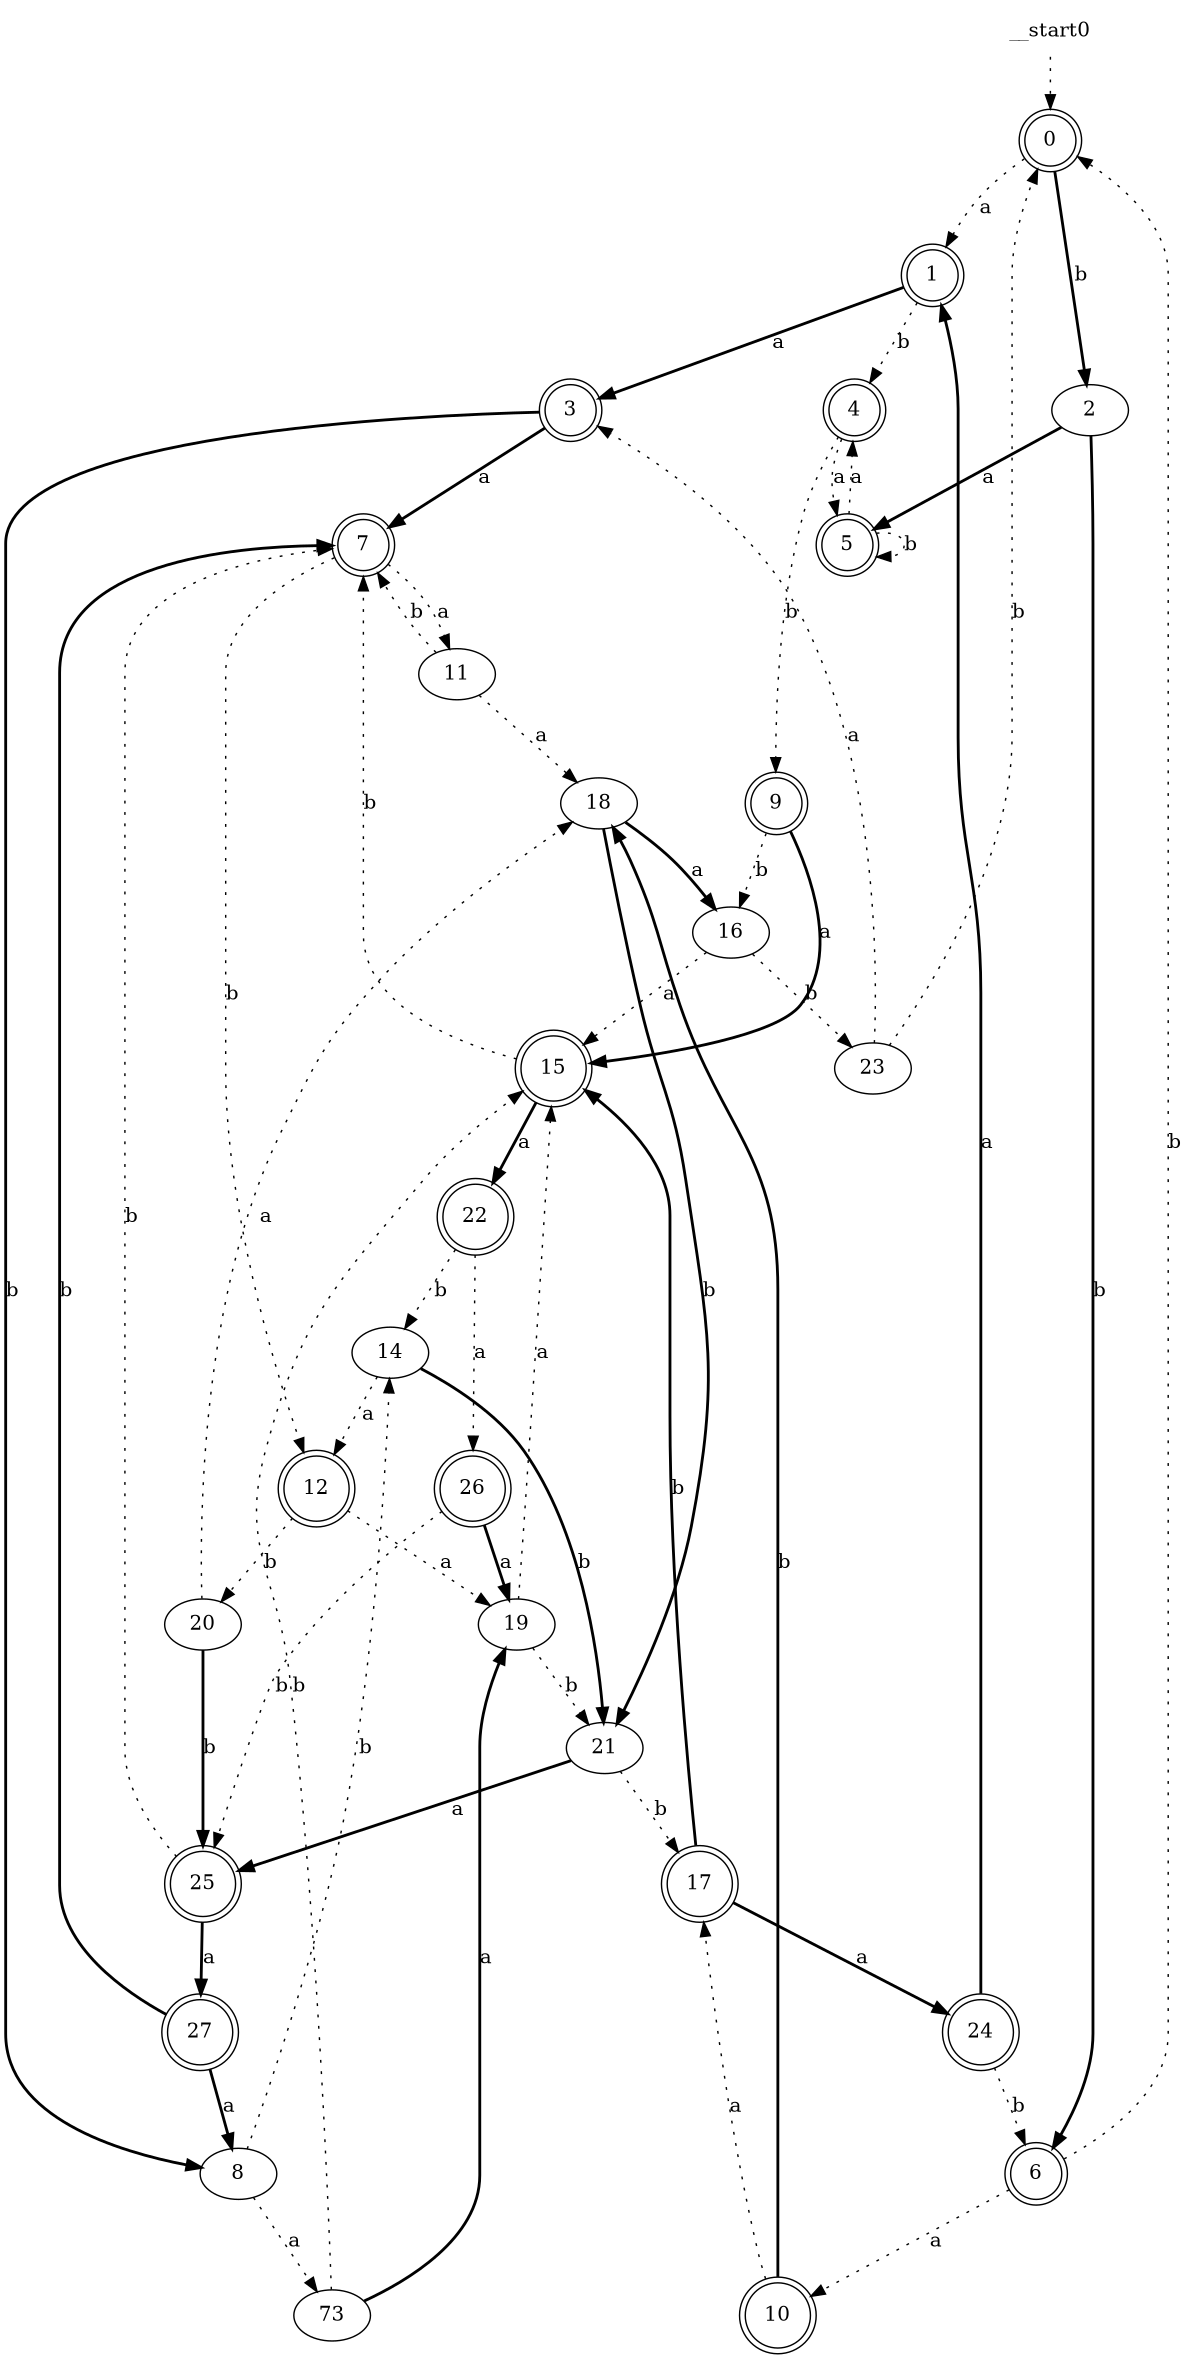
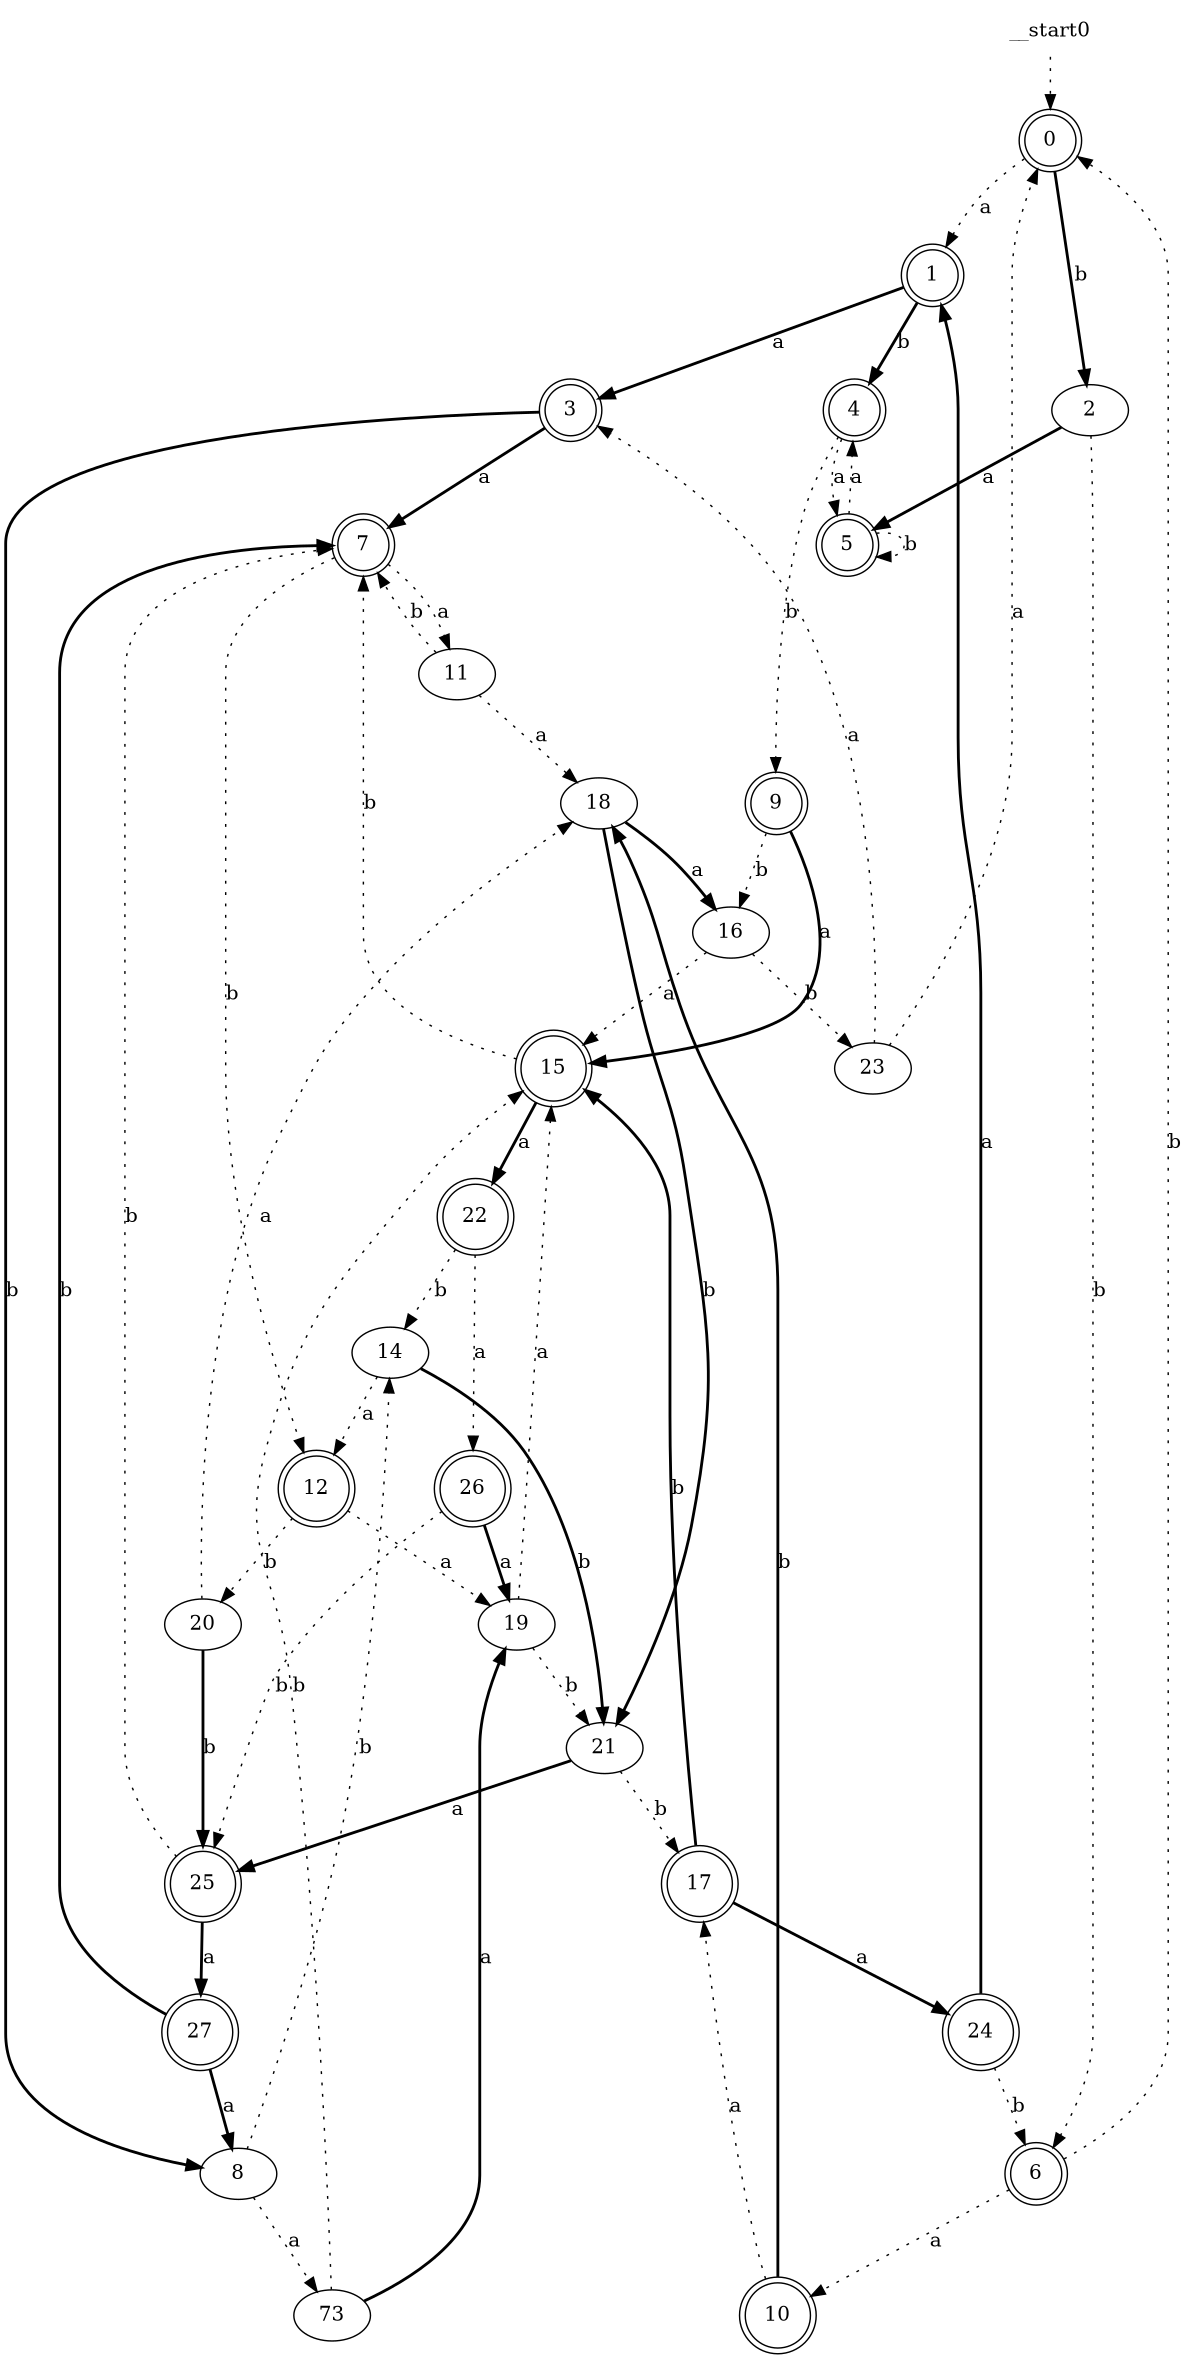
(897, 336) -> (897, 336)
(1019, 612) -> (1018, 612)
(1093, 1289) -> (1093, 1289)
